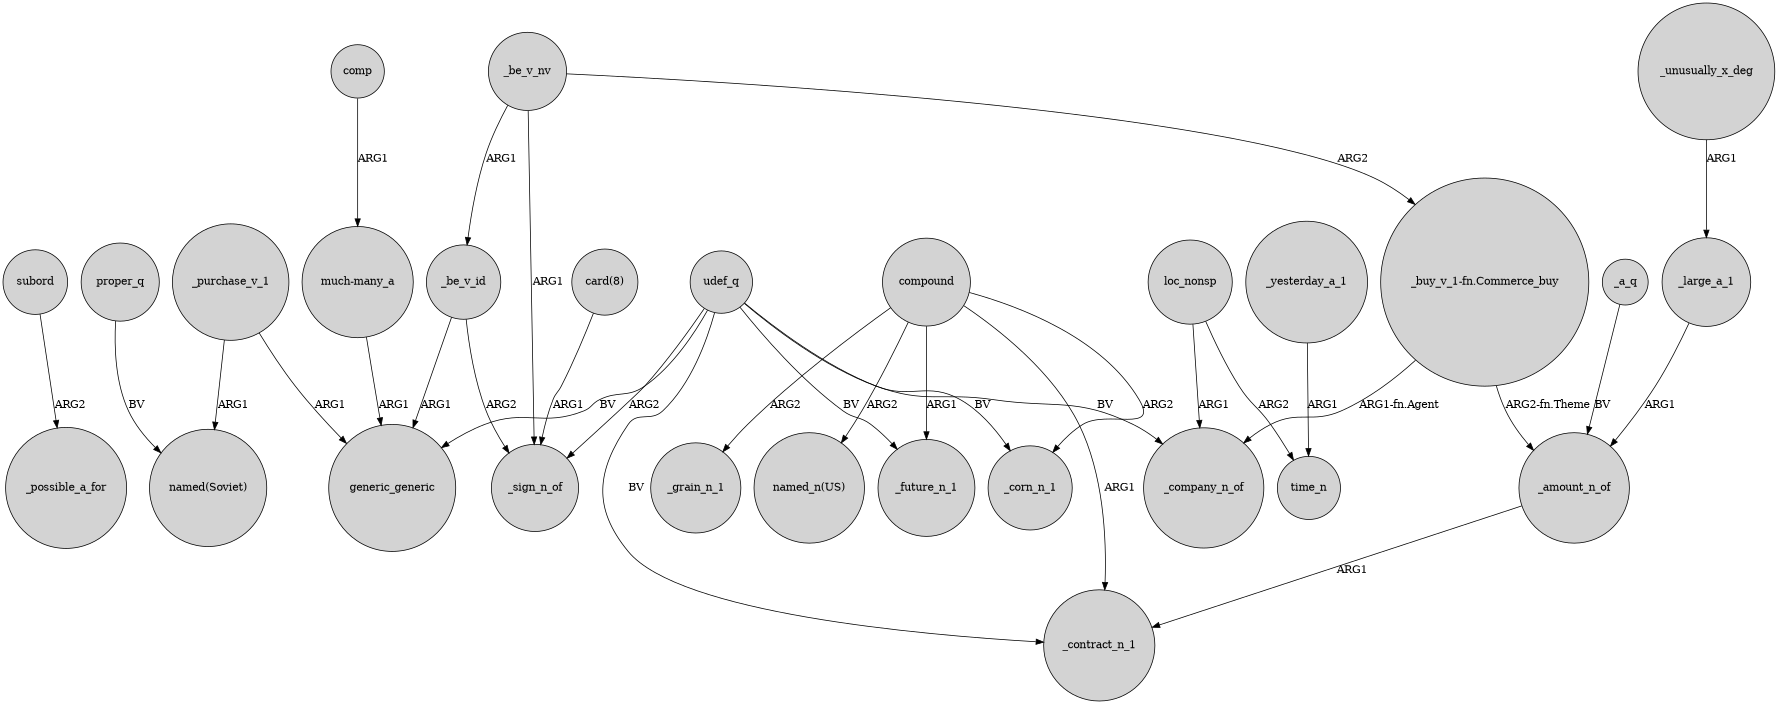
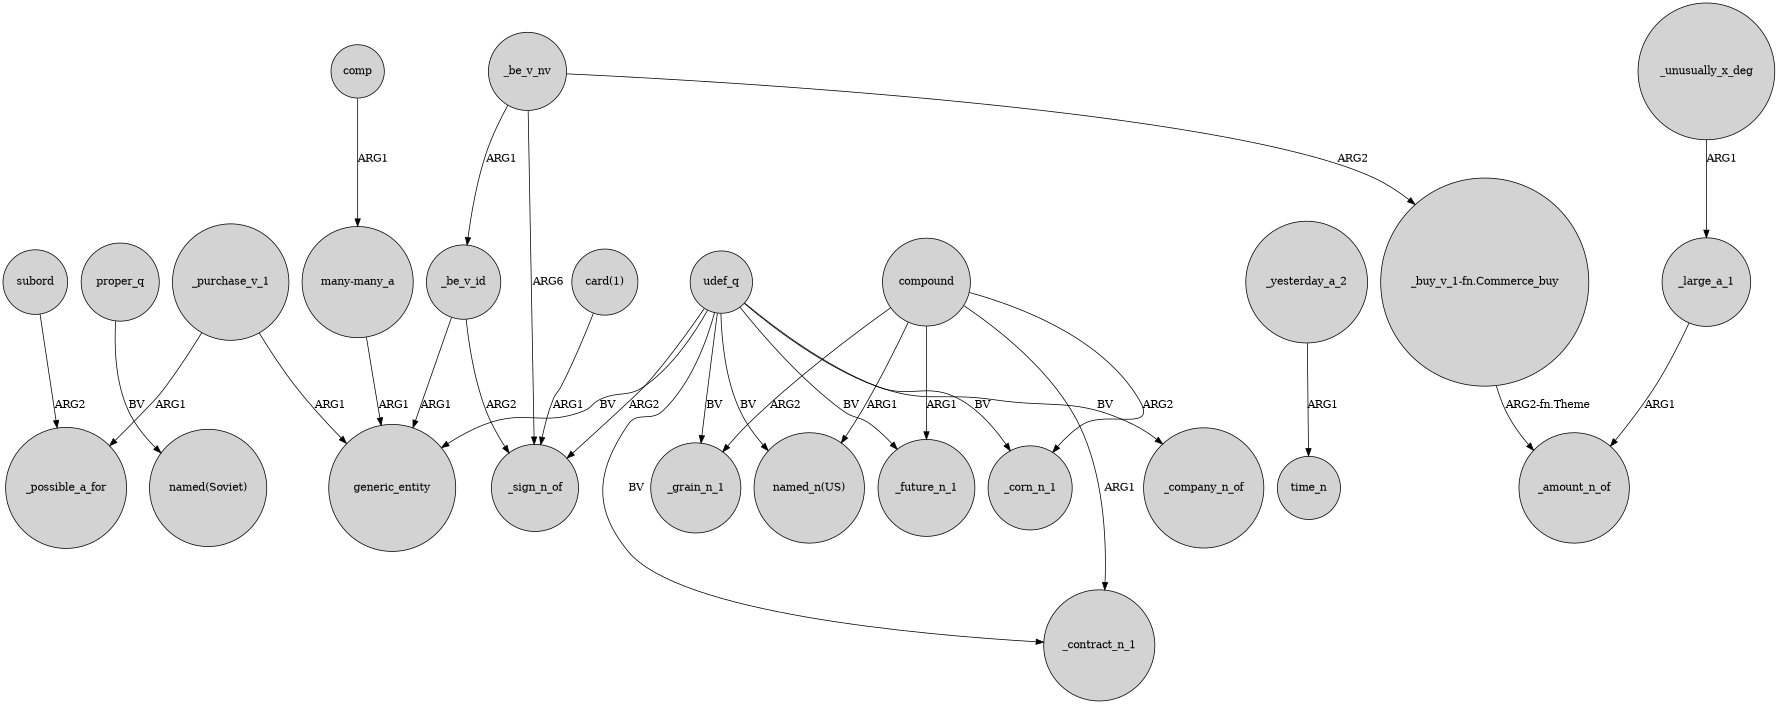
(358, 282) -> (358, 282)
(548, 282) -> (548, 282)
(605, 282) -> (605, 282)
(1190, 282) -> none
(1307, 282) -> (1307, 282)
(1625, 282) -> none
none -> (709, 374)
(220, 381) -> (163, 390)
none -> (730, 383)
(883, 405) -> (883, 405)
(1338, 412) -> none
(392, 488) -> (392, 488)
(1341, 565) -> none
